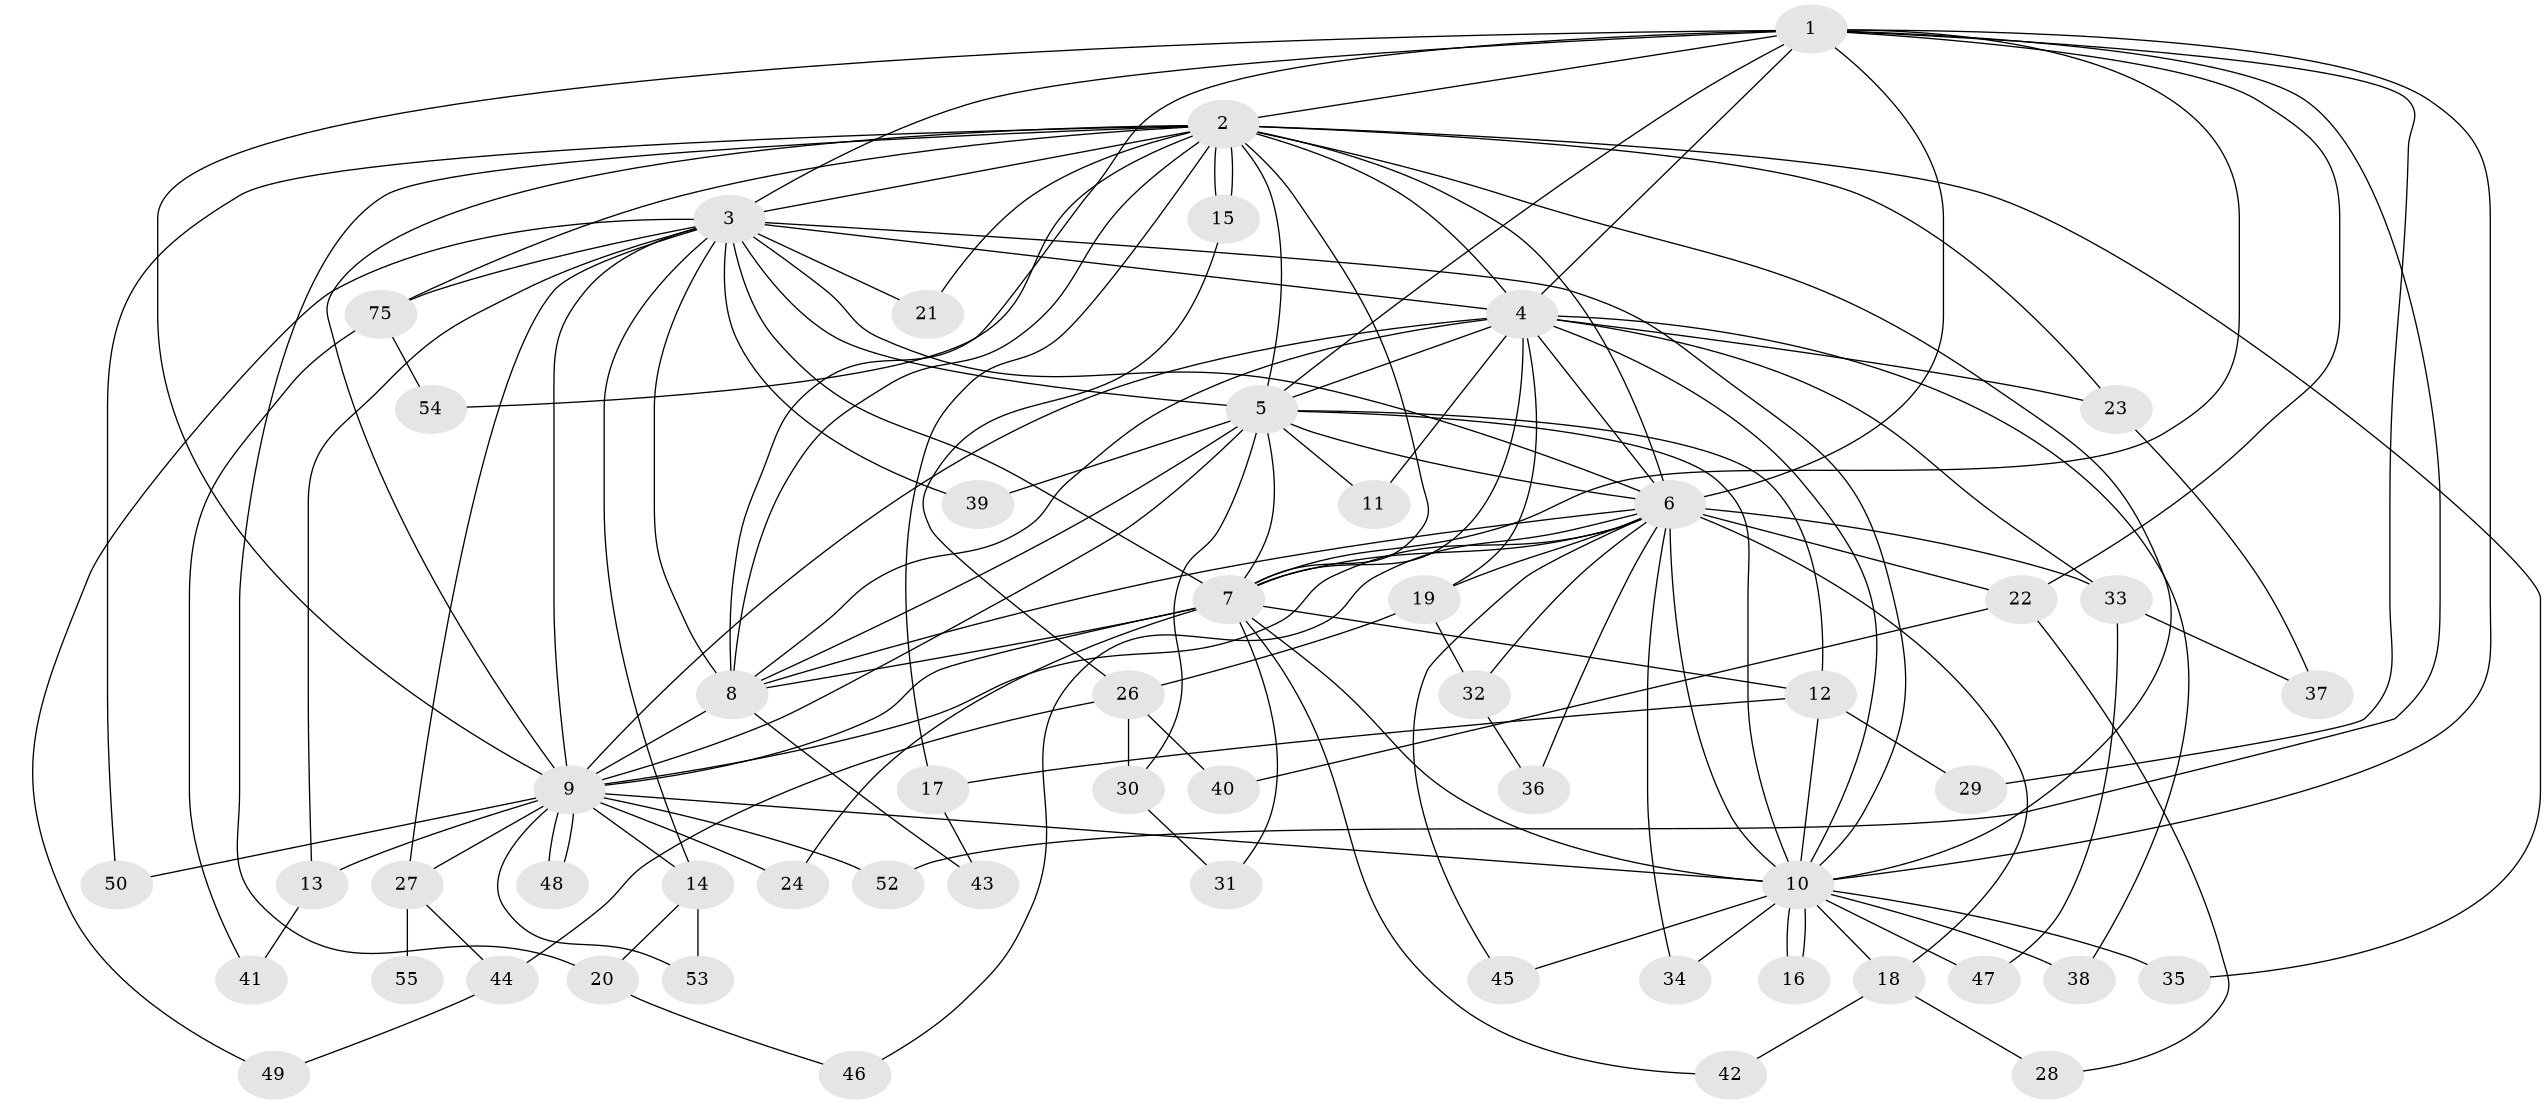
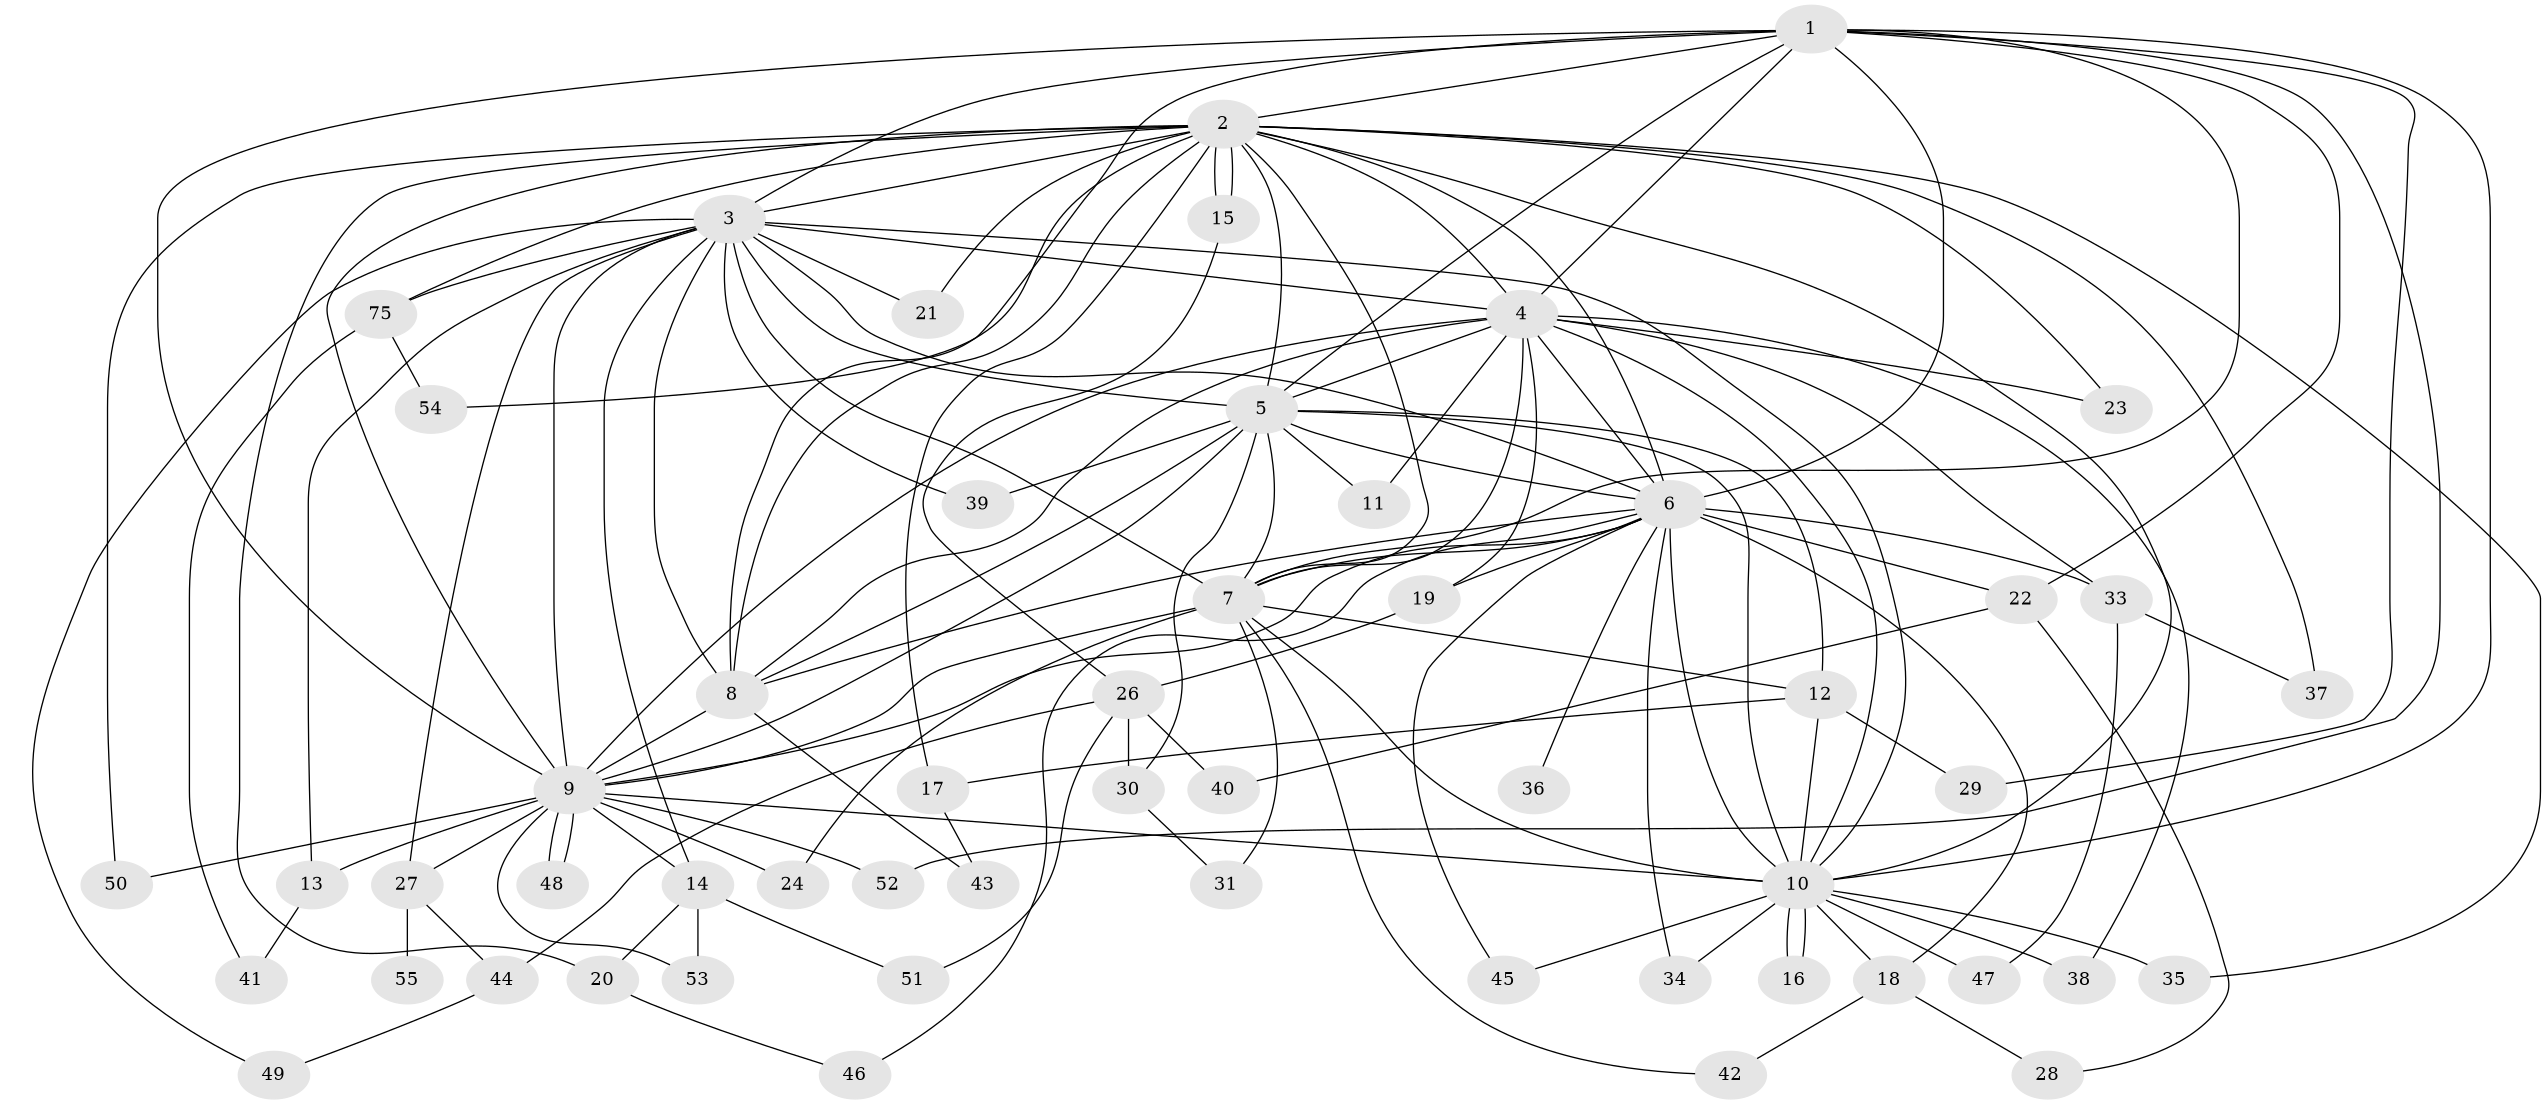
(2234, 542) -> (1912, 194)
(971, 652) -> none
(1475, 695) -> none
none -> (913, 980)
